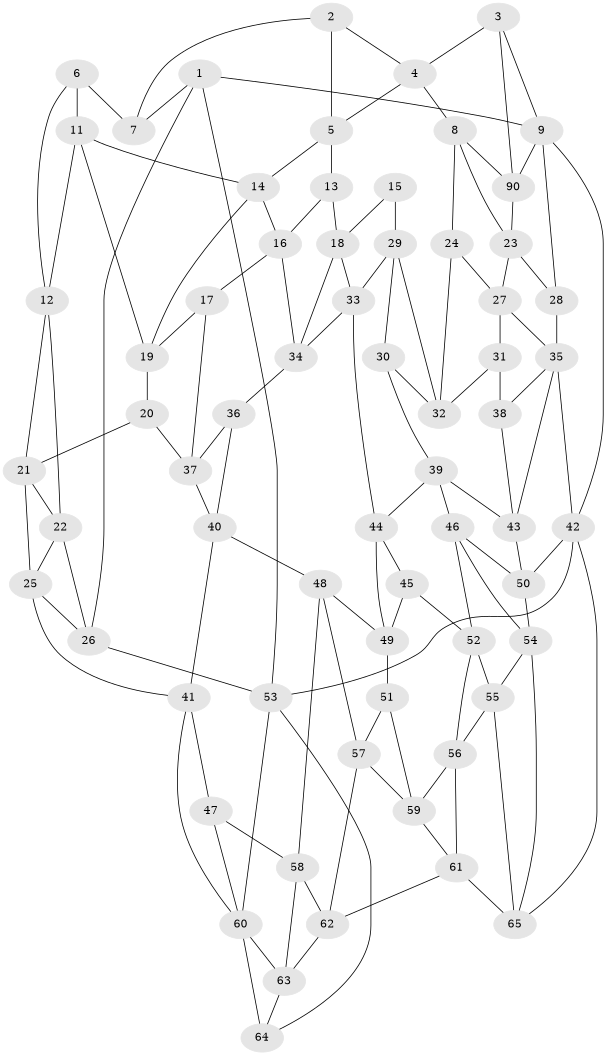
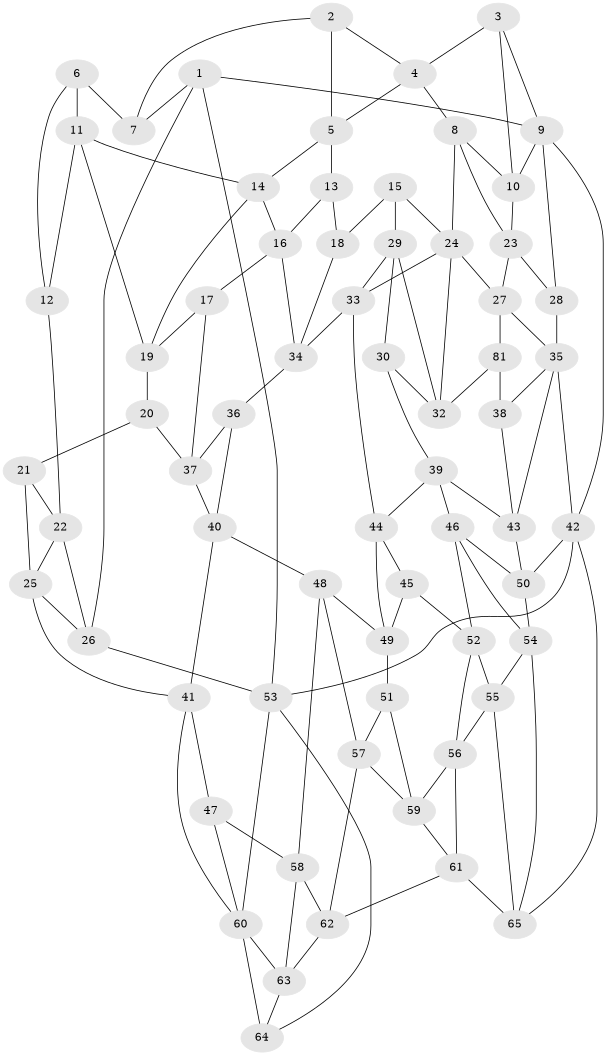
(513, 187) -> (513, 187)
none -> (424, 216)
(346, 273) -> (408, 270)
(500, 358) -> (500, 358)
(36, 386) -> none
